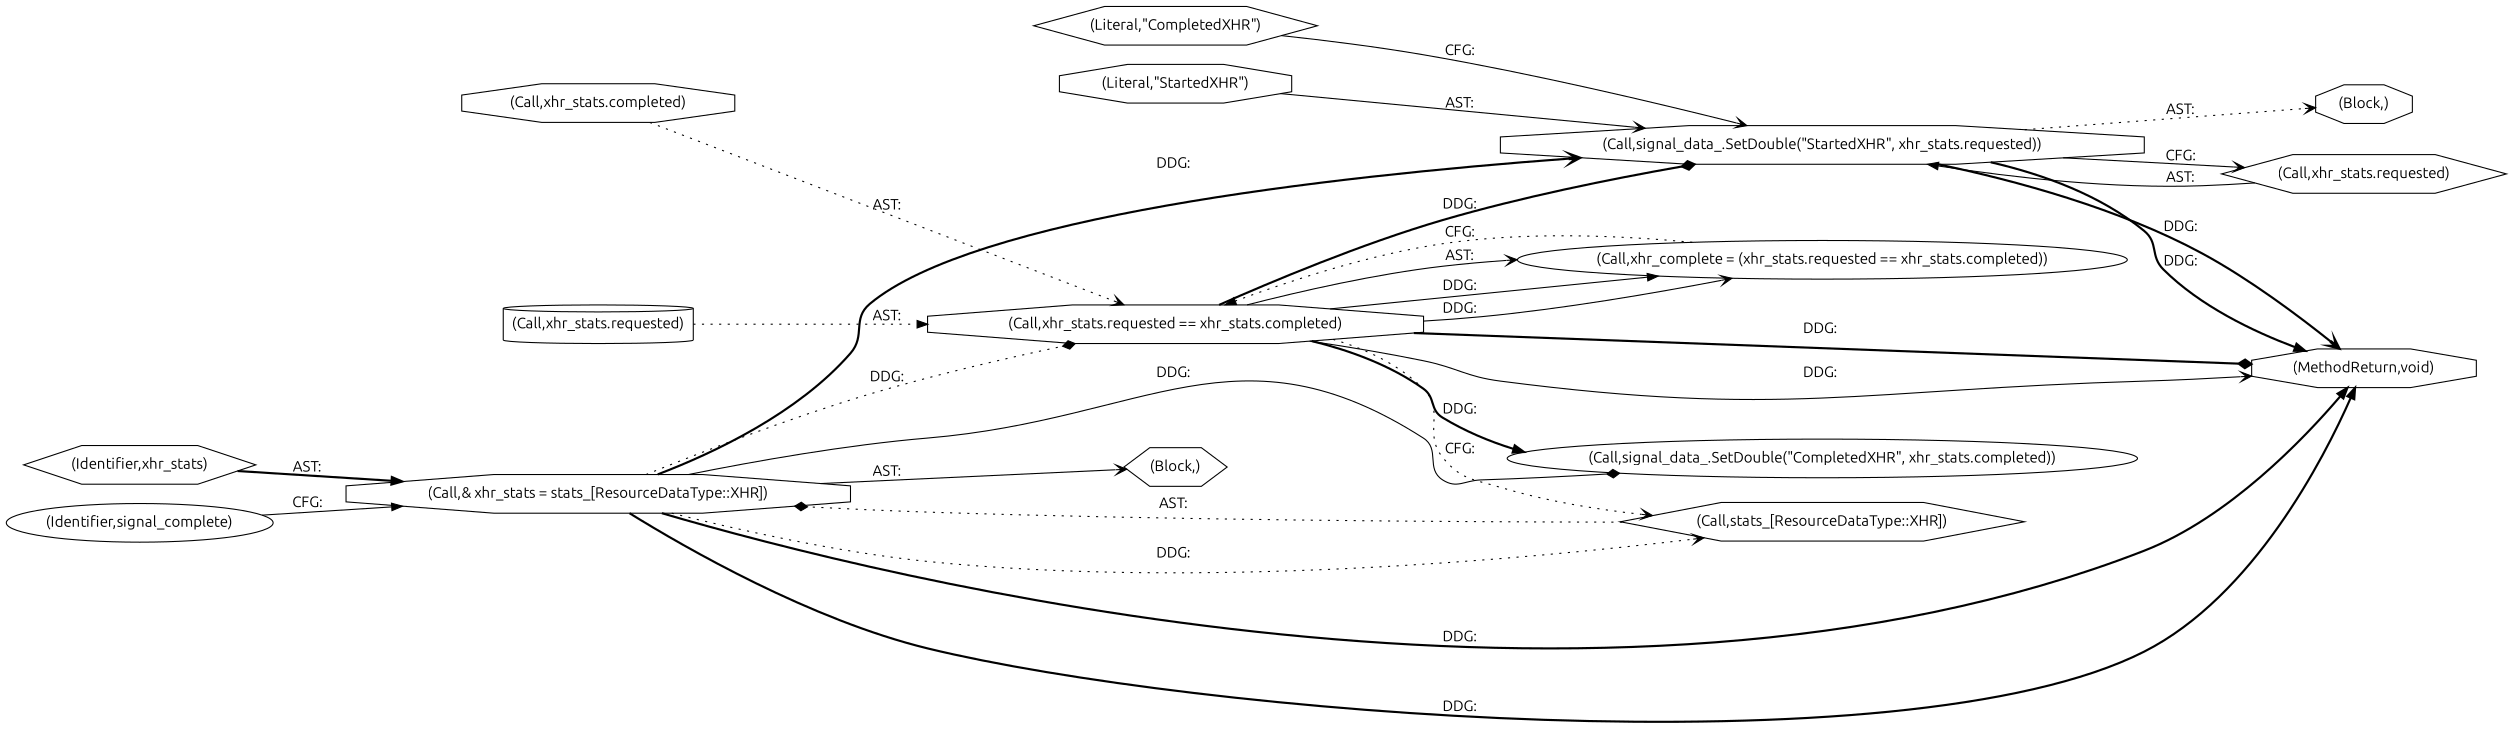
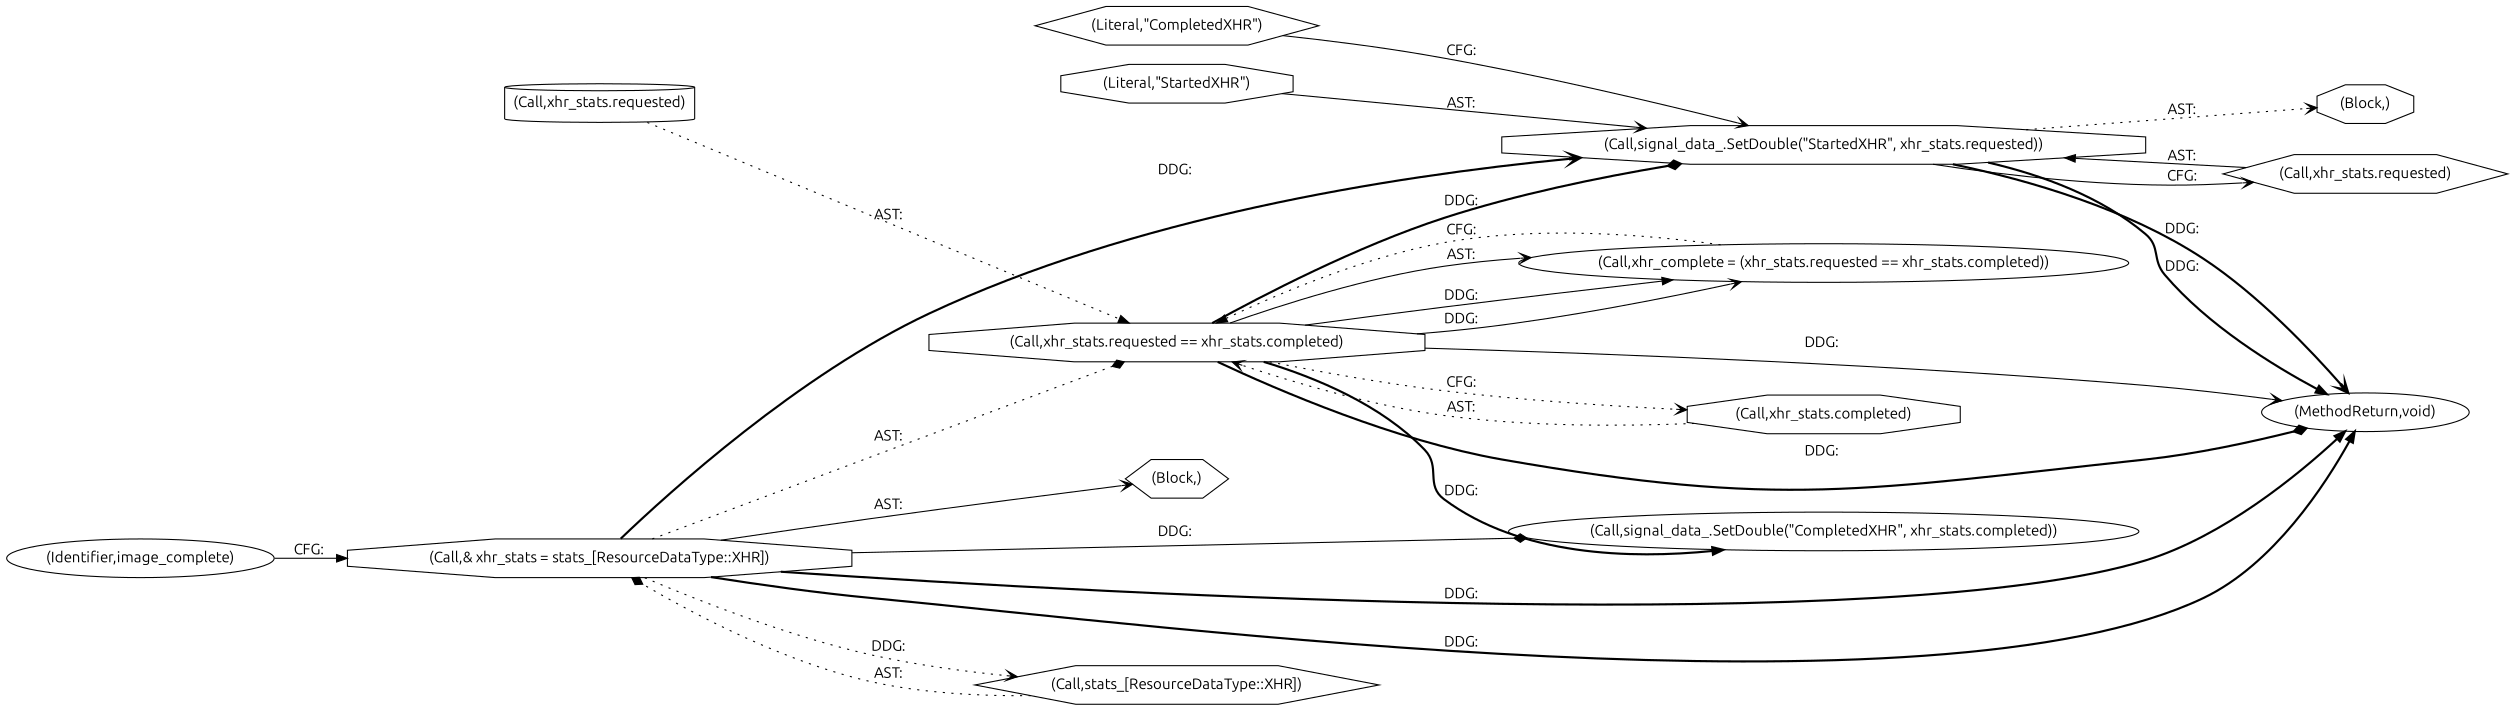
(2364, 368) -> (2365, 412)
(889, 377) -> (891, 436)
(140, 465) -> none
(1454, 469) -> (1472, 394)
(140, 523) -> (140, 558)
